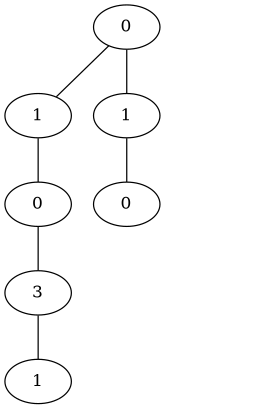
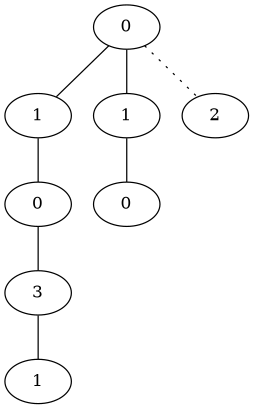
none -> (215, 116)
